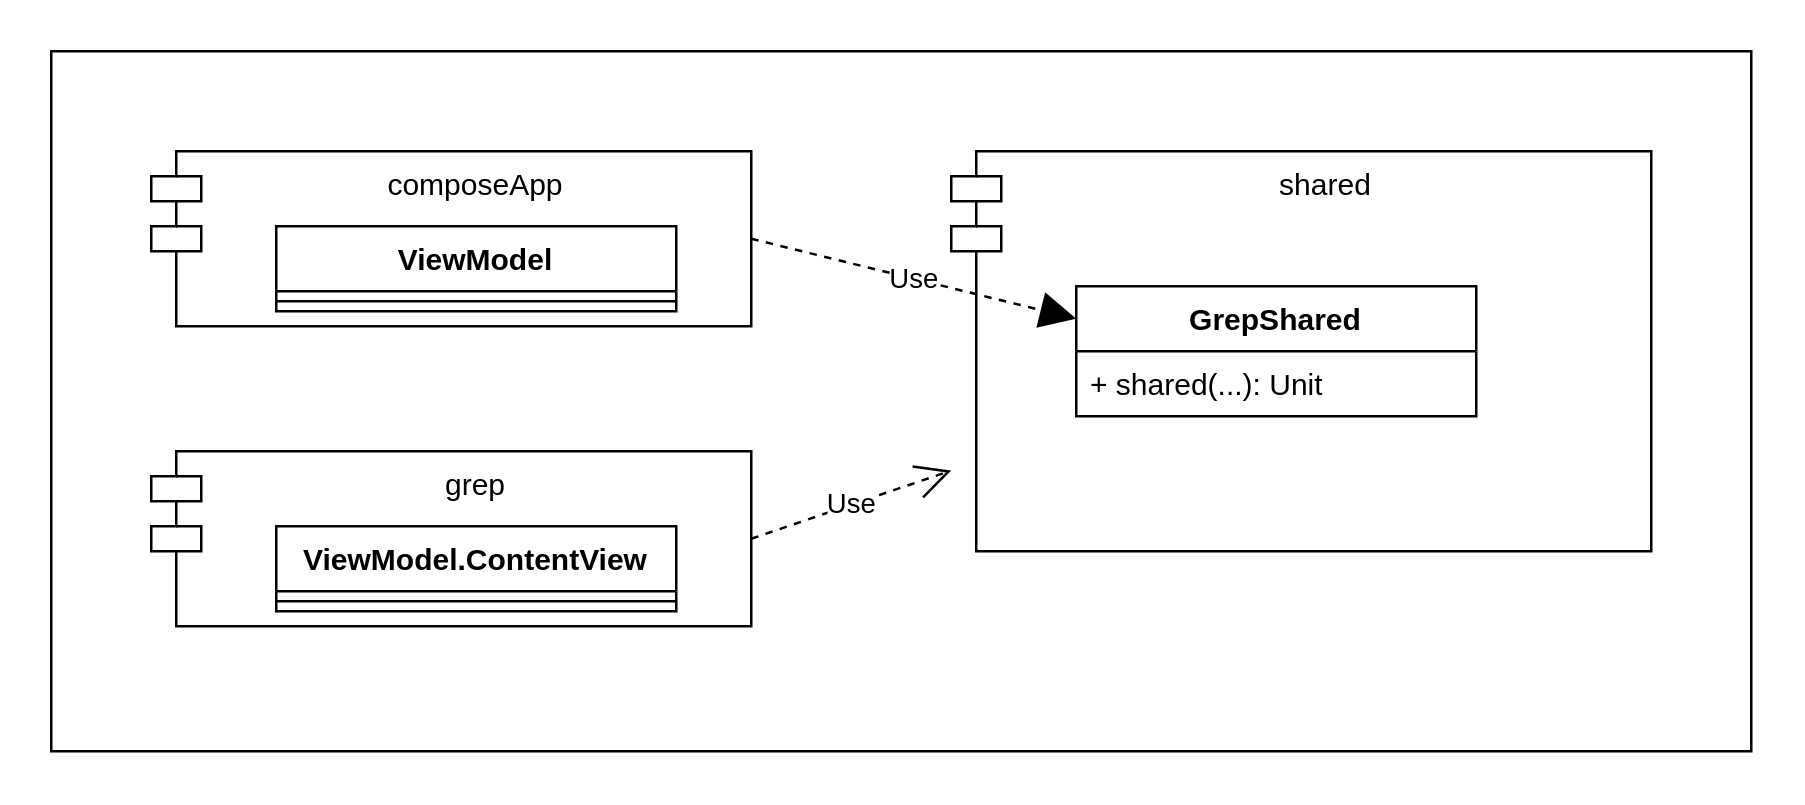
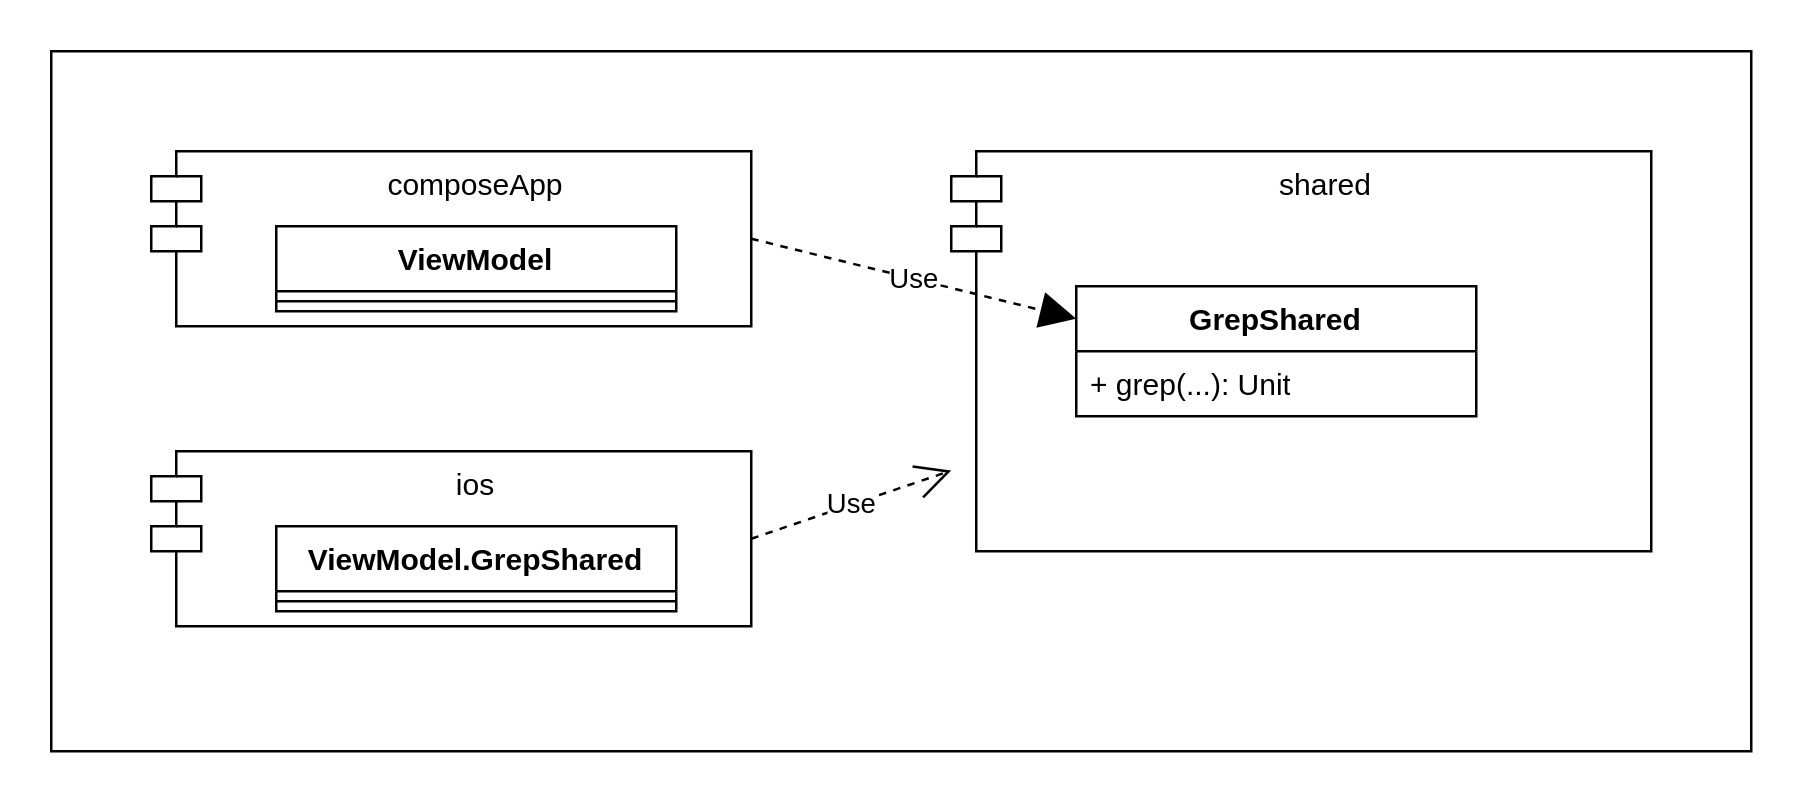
(1224, 387) -> (1207, 387)
(476, 487) -> (476, 487)
(476, 562) -> (476, 562)
